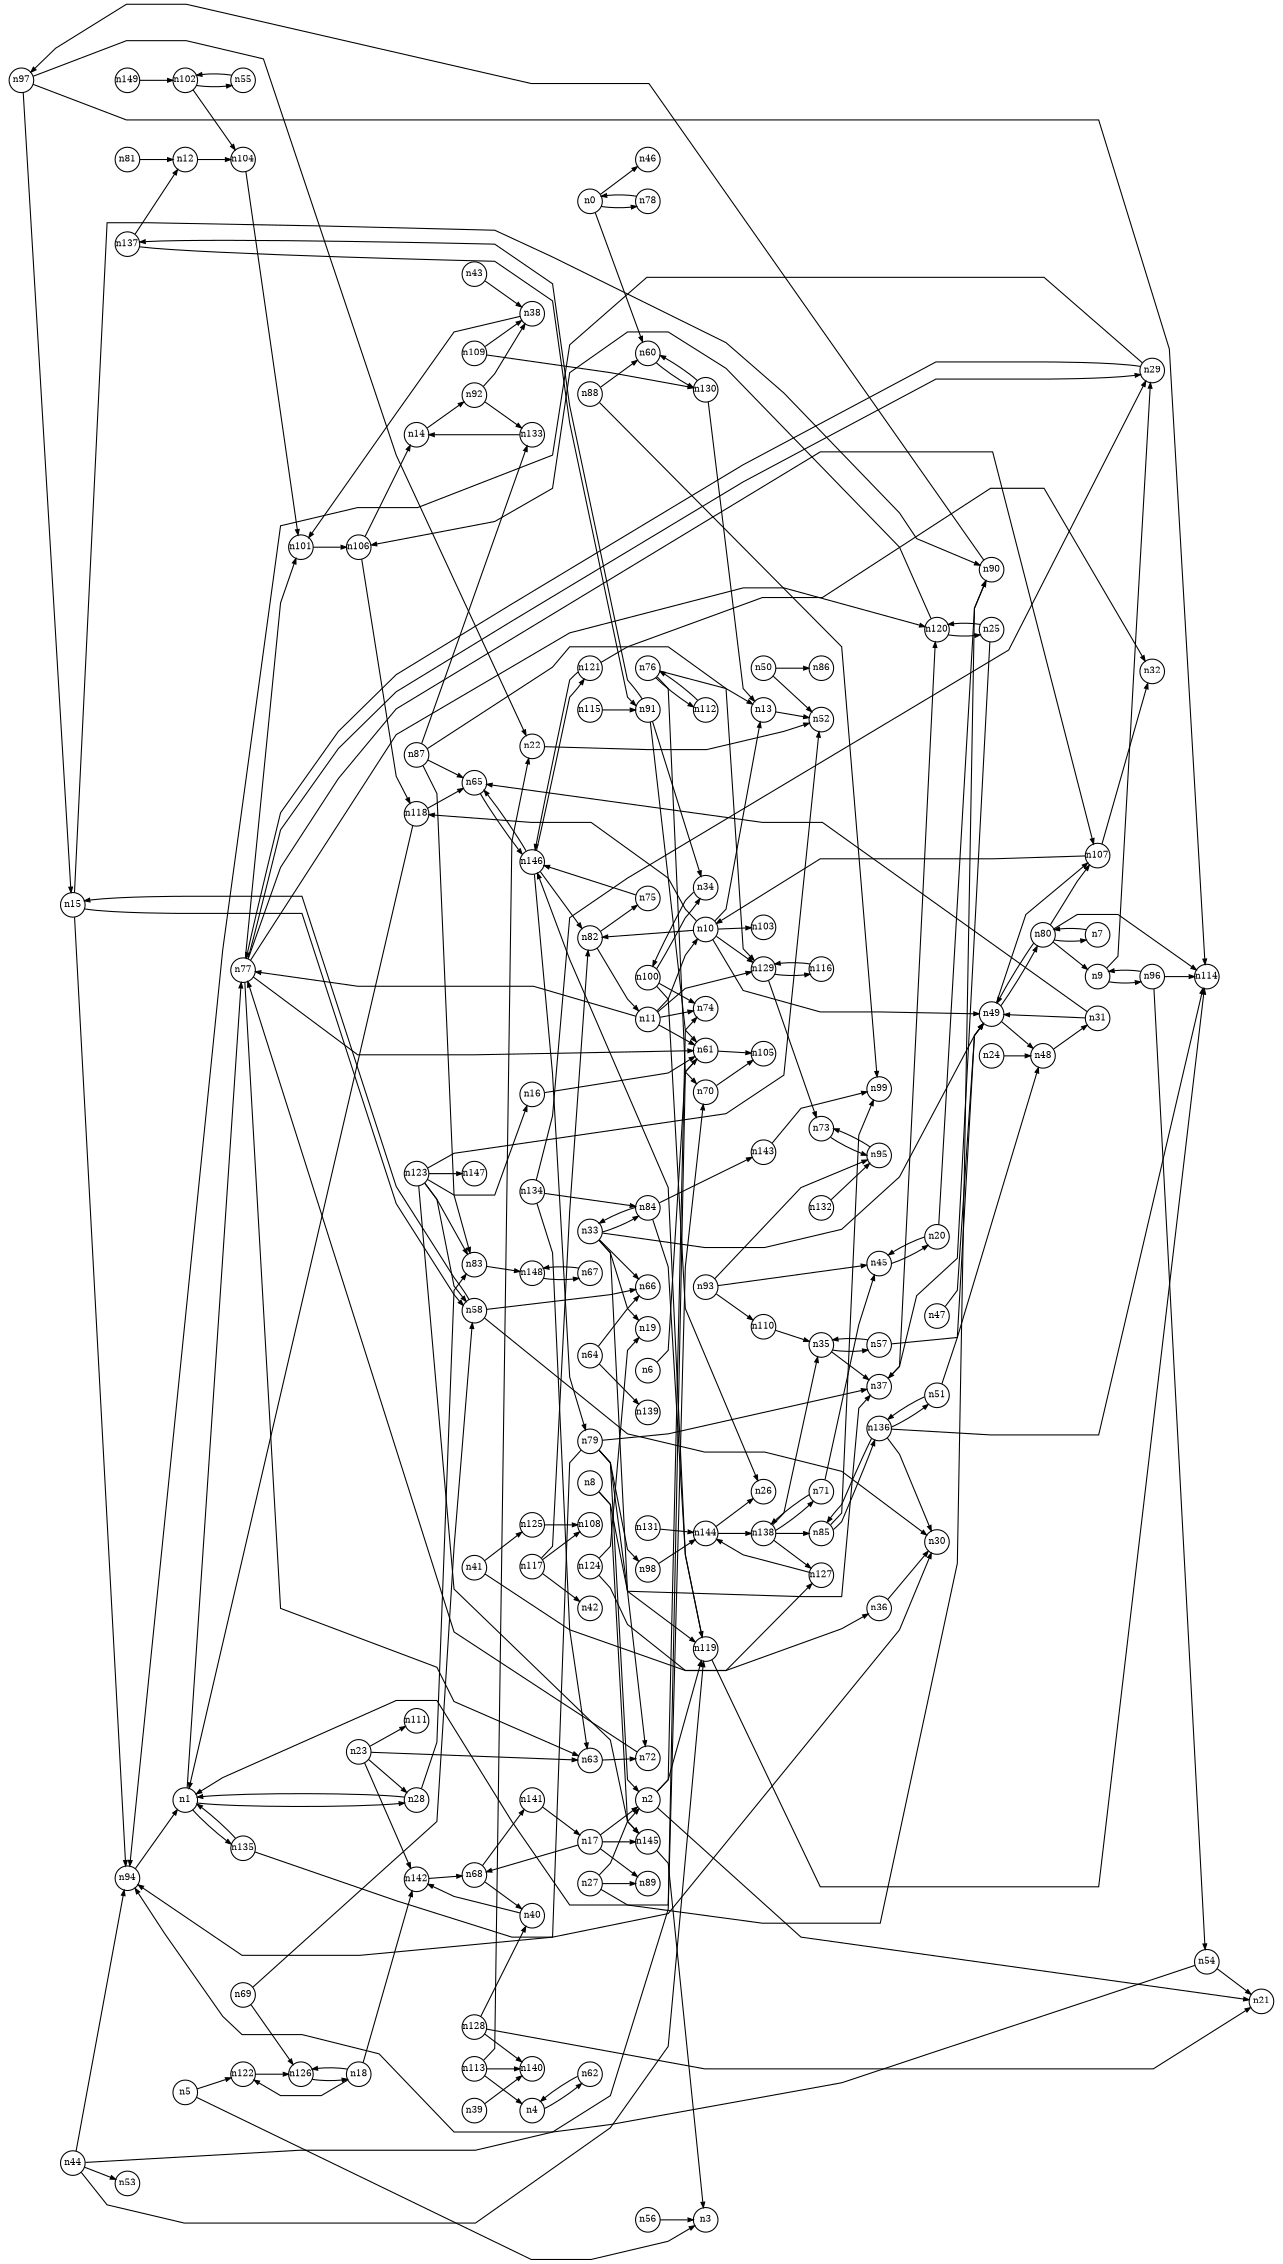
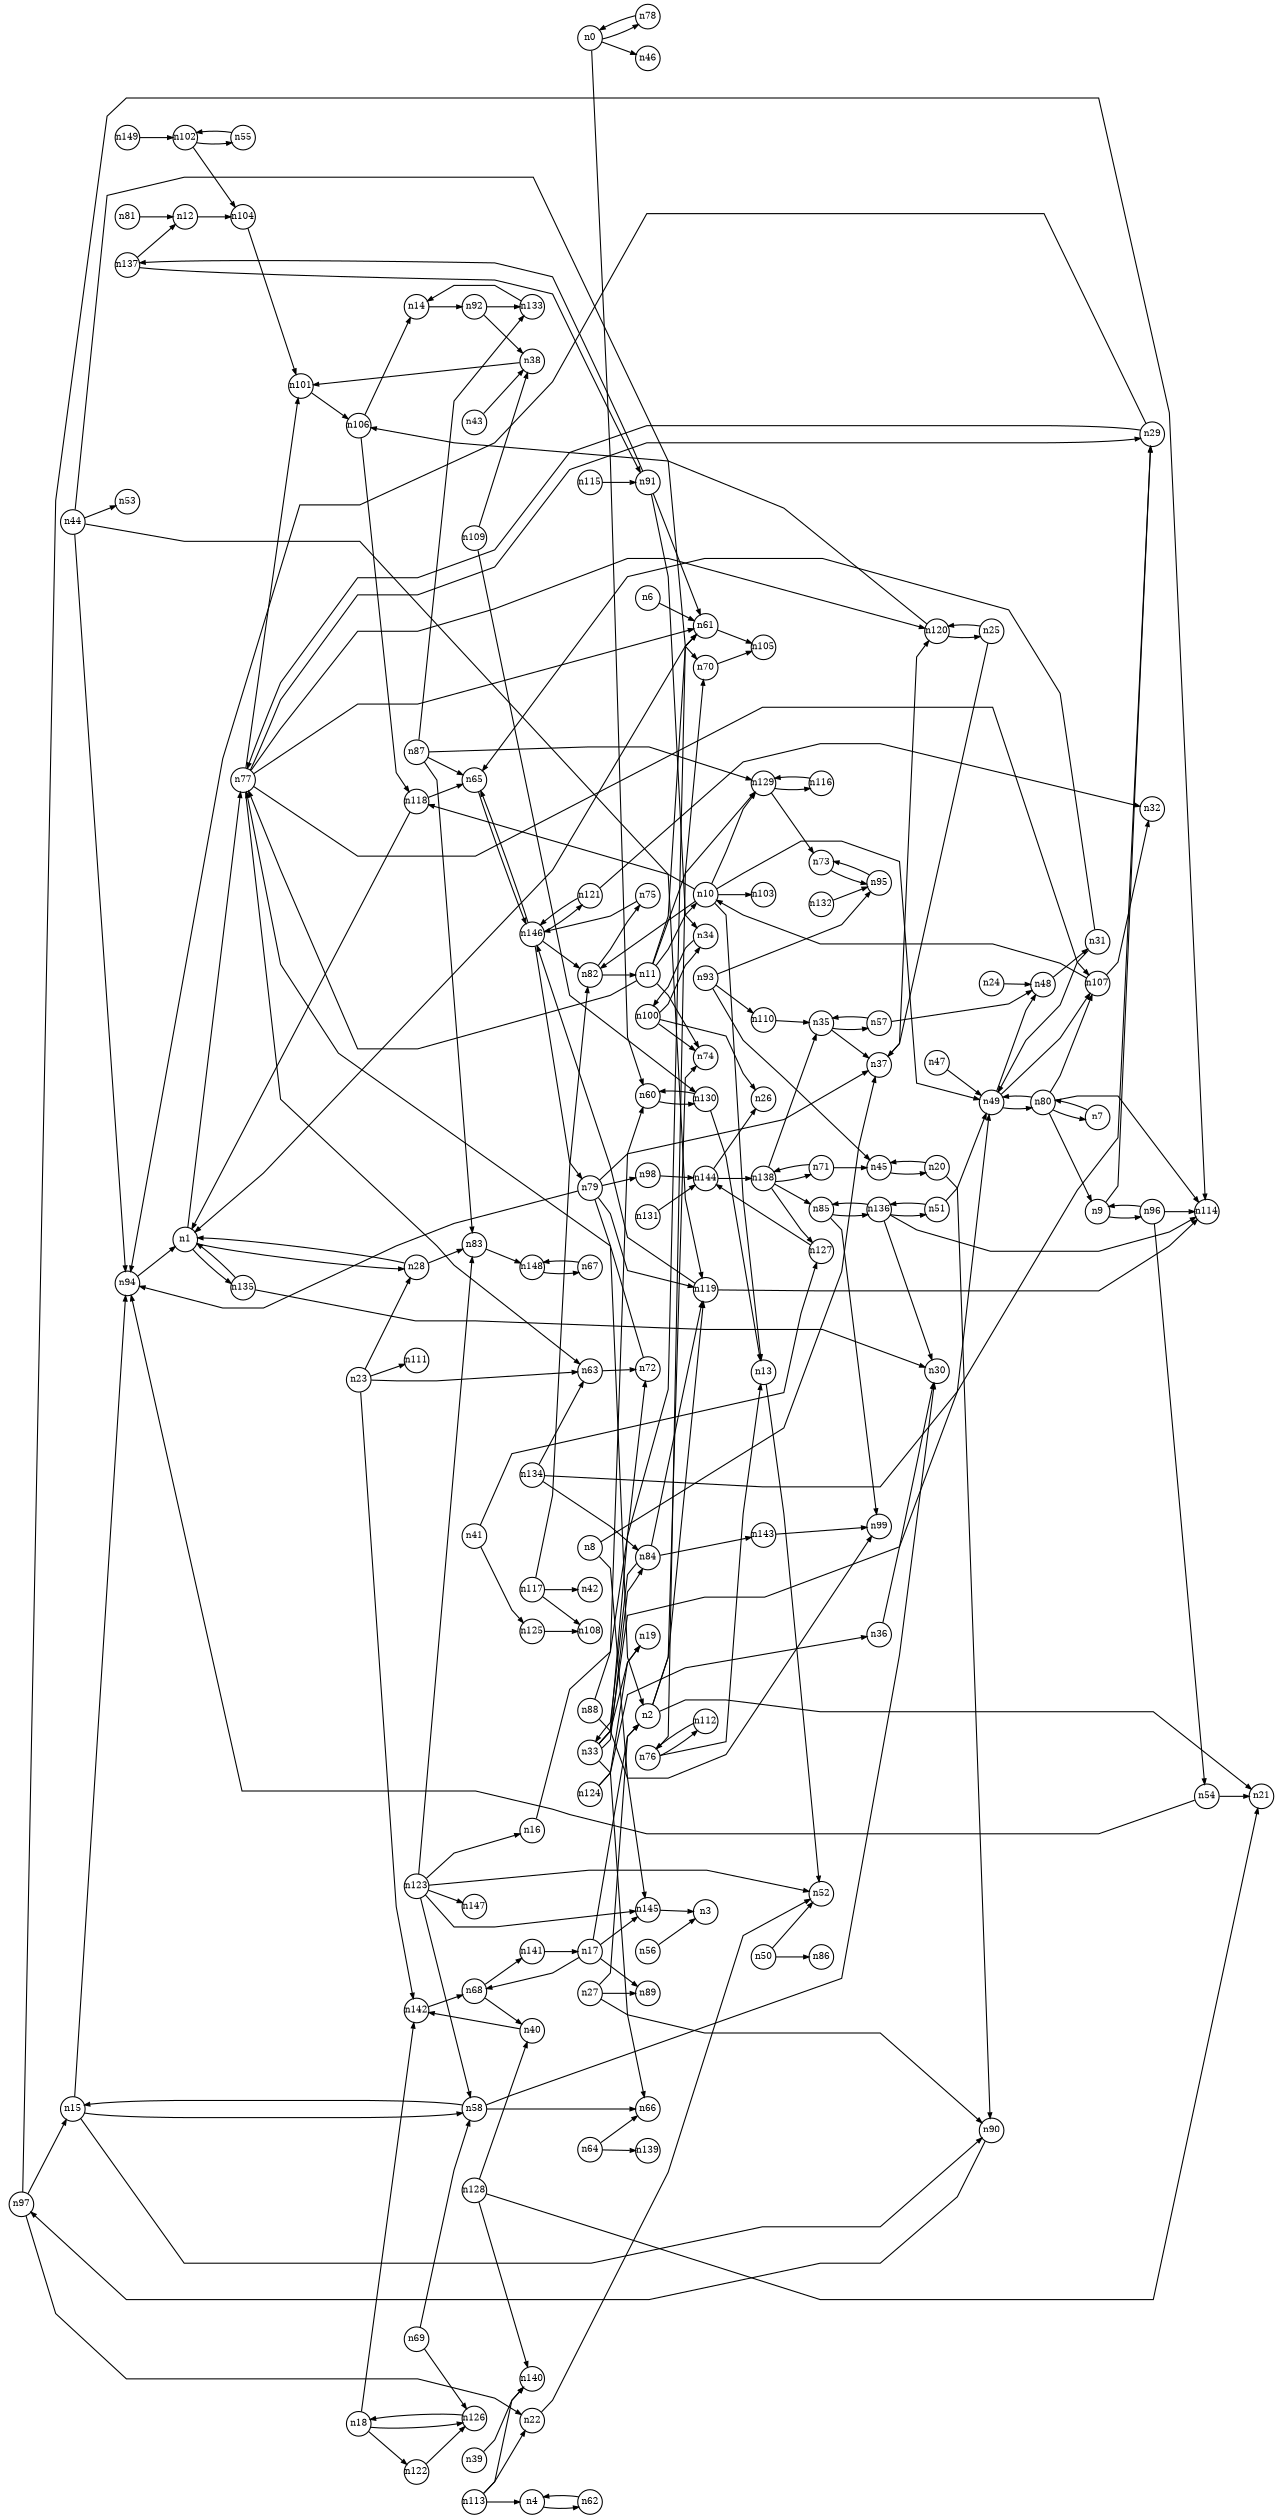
(185, 2092) -> none
